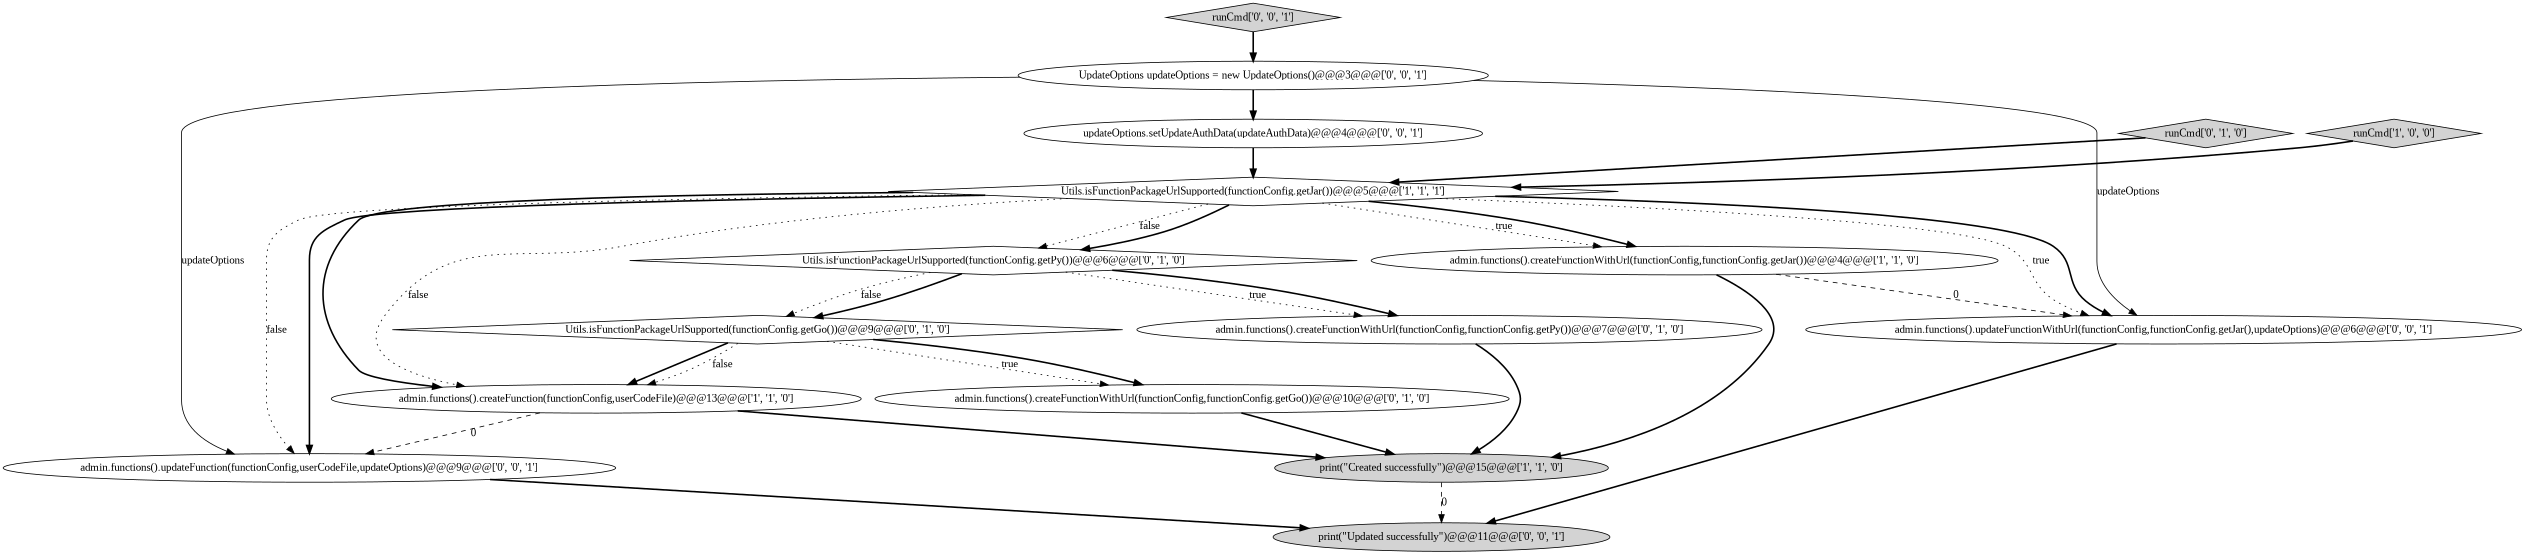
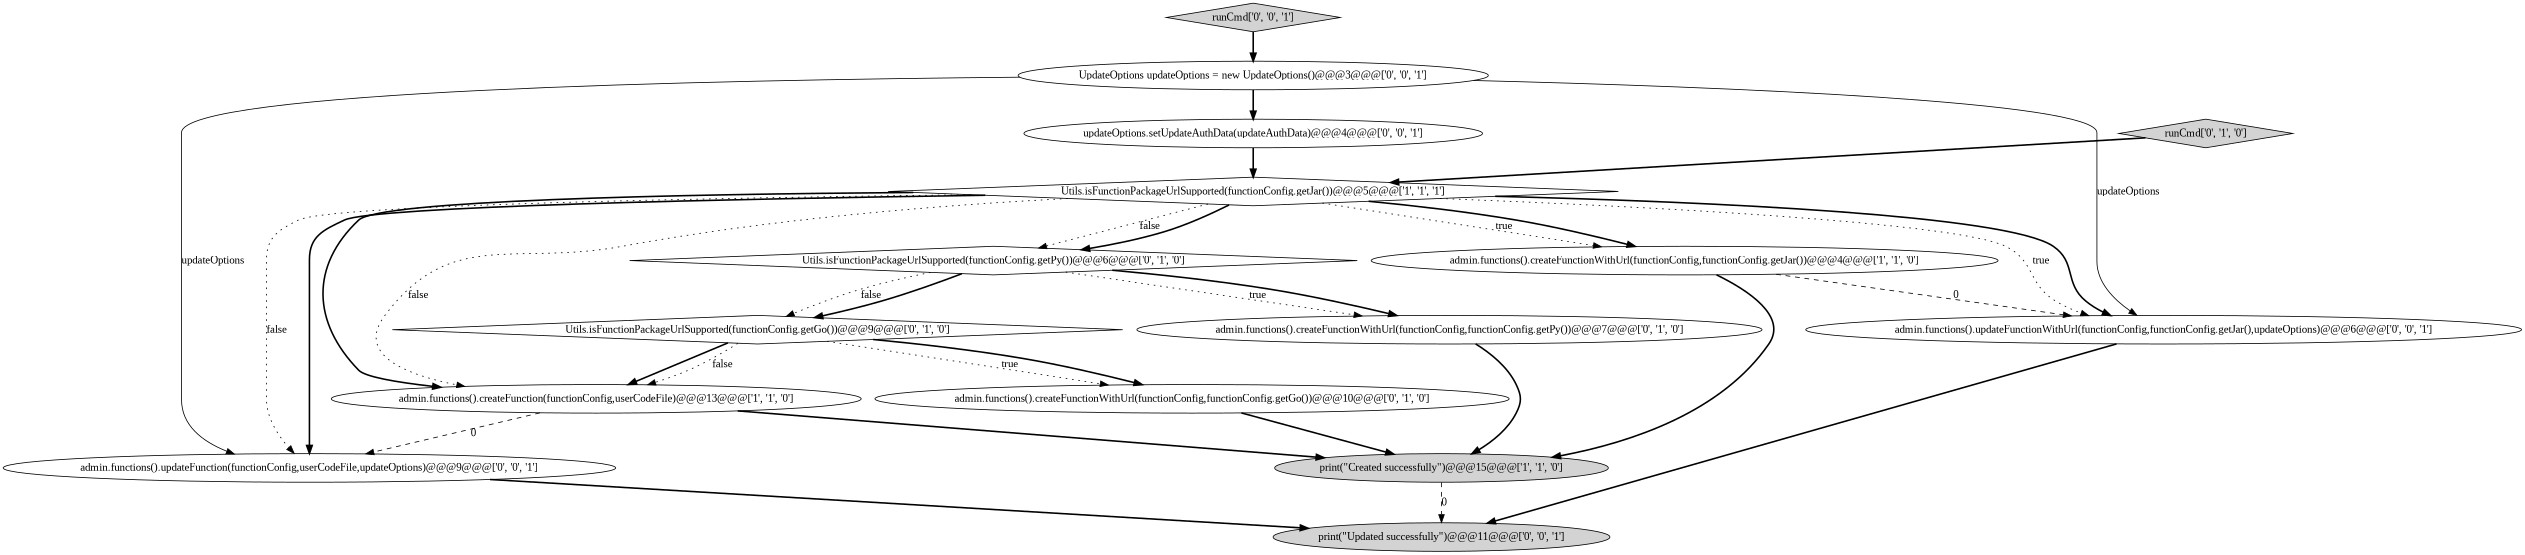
(2394, 133) -> none
